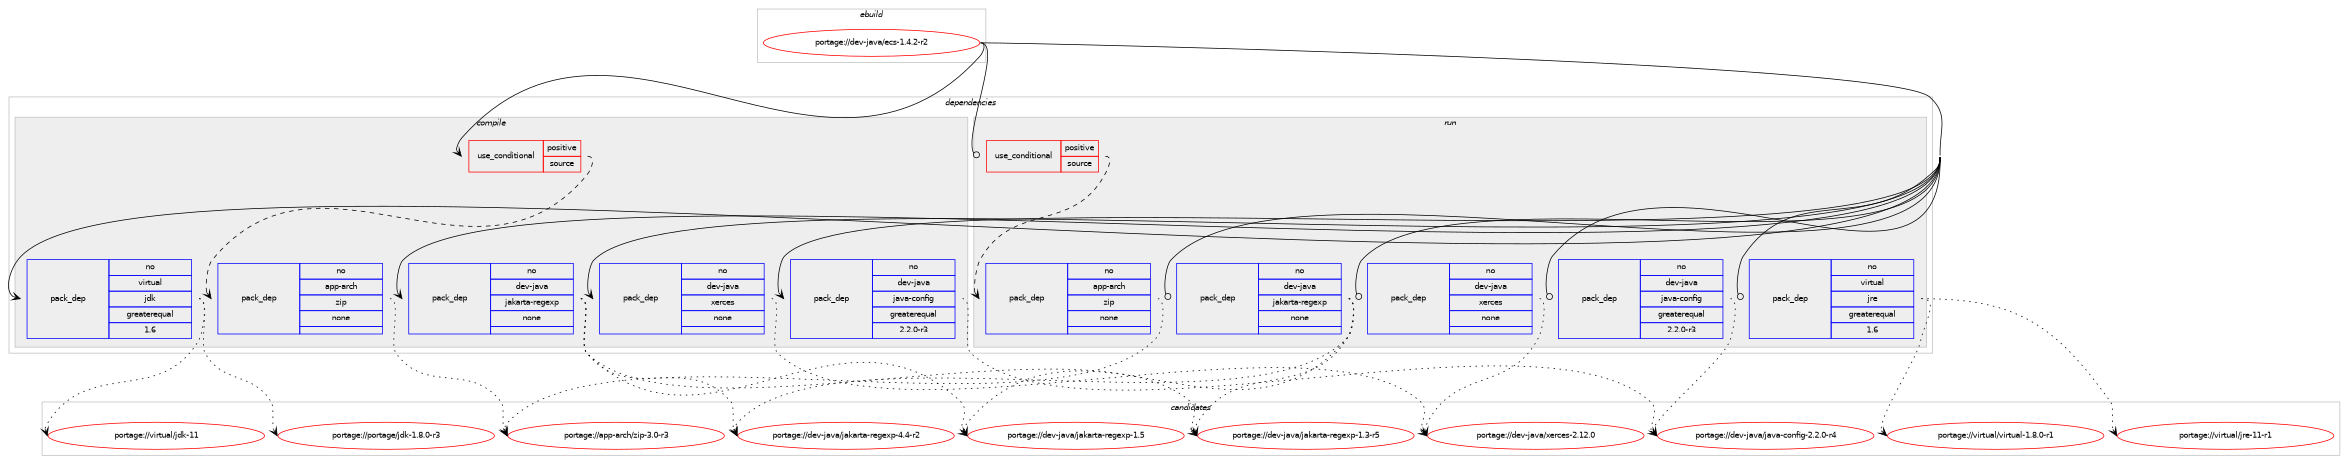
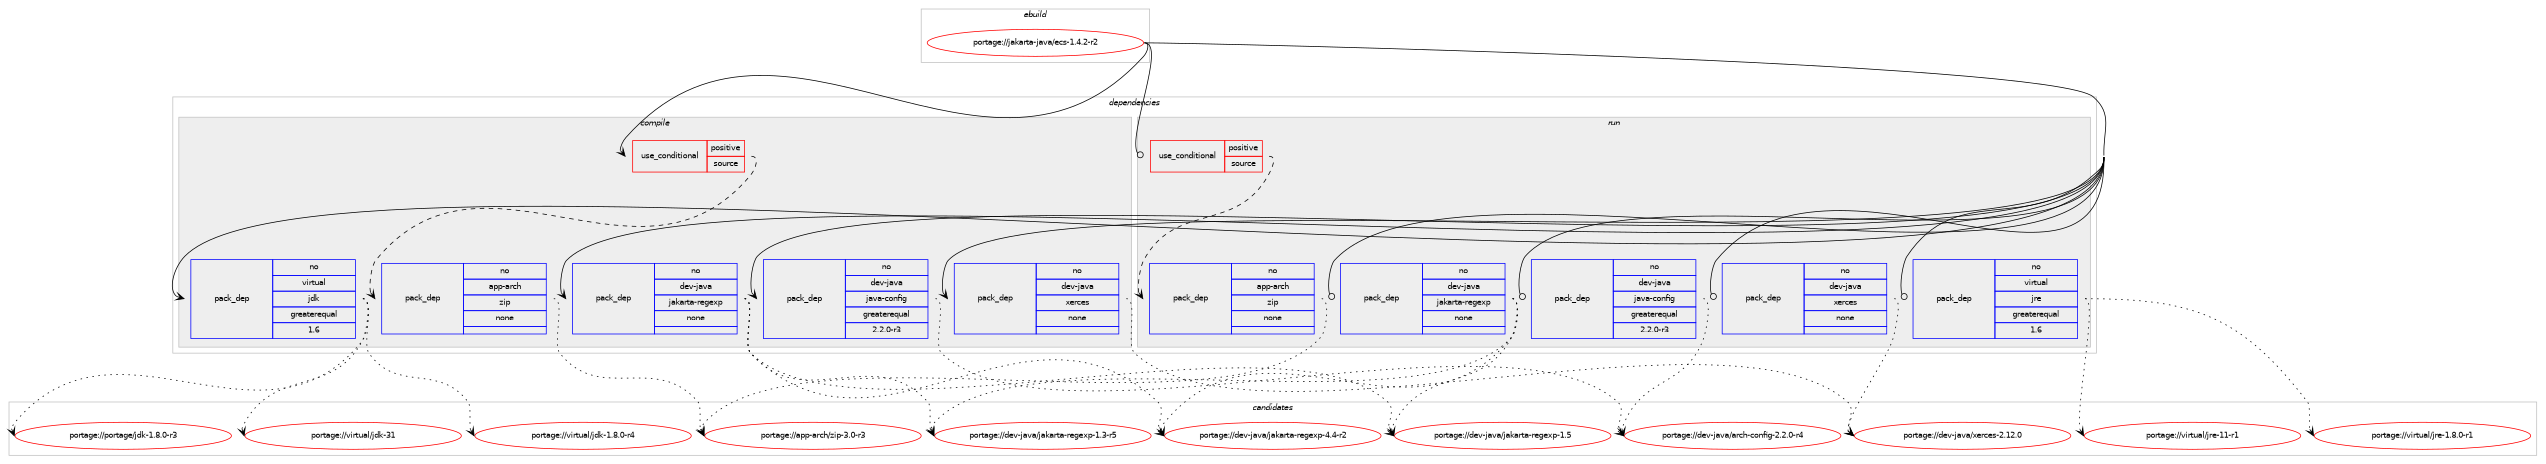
(872, 43) -> (1035, 43)
(156, 436) -> (353, 436)
none -> (583, 436)
(1766, 436) -> (1733, 436)
(1996, 436) -> (2422, 436)
